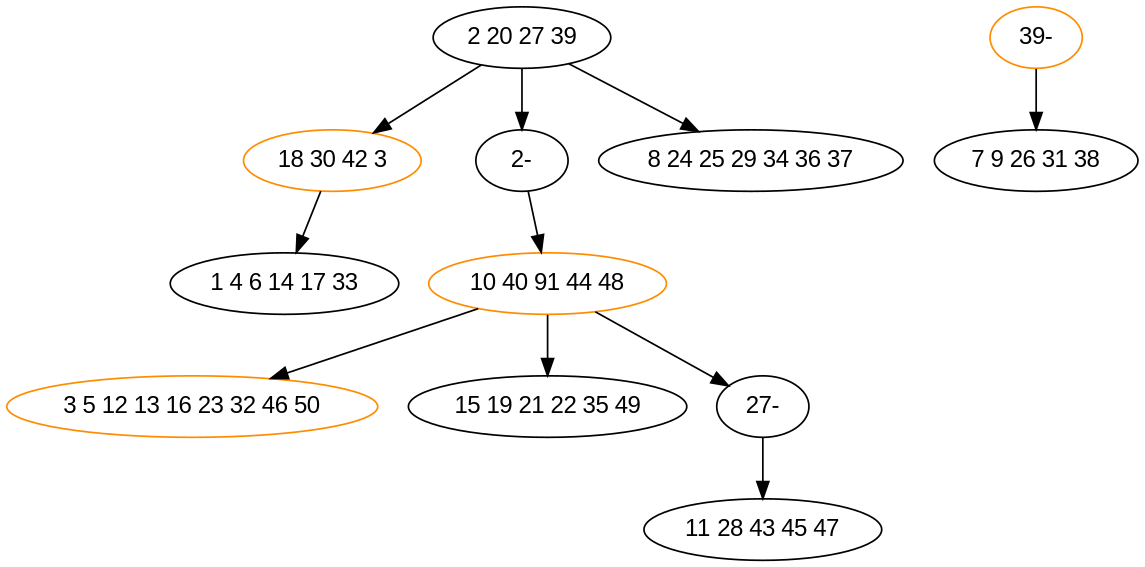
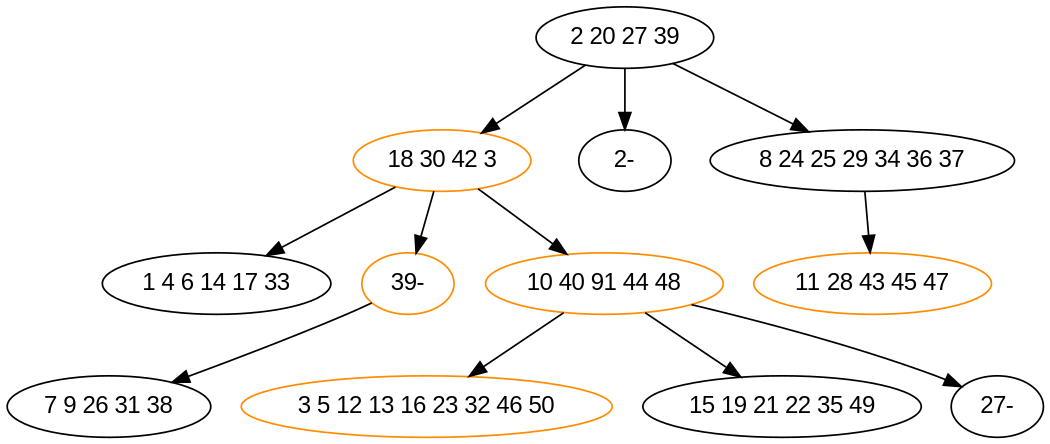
(533, 213) -> (516, 216)
none -> (427, 214)
(763, 460) -> (867, 214)
(763, 530) -> (873, 284)
